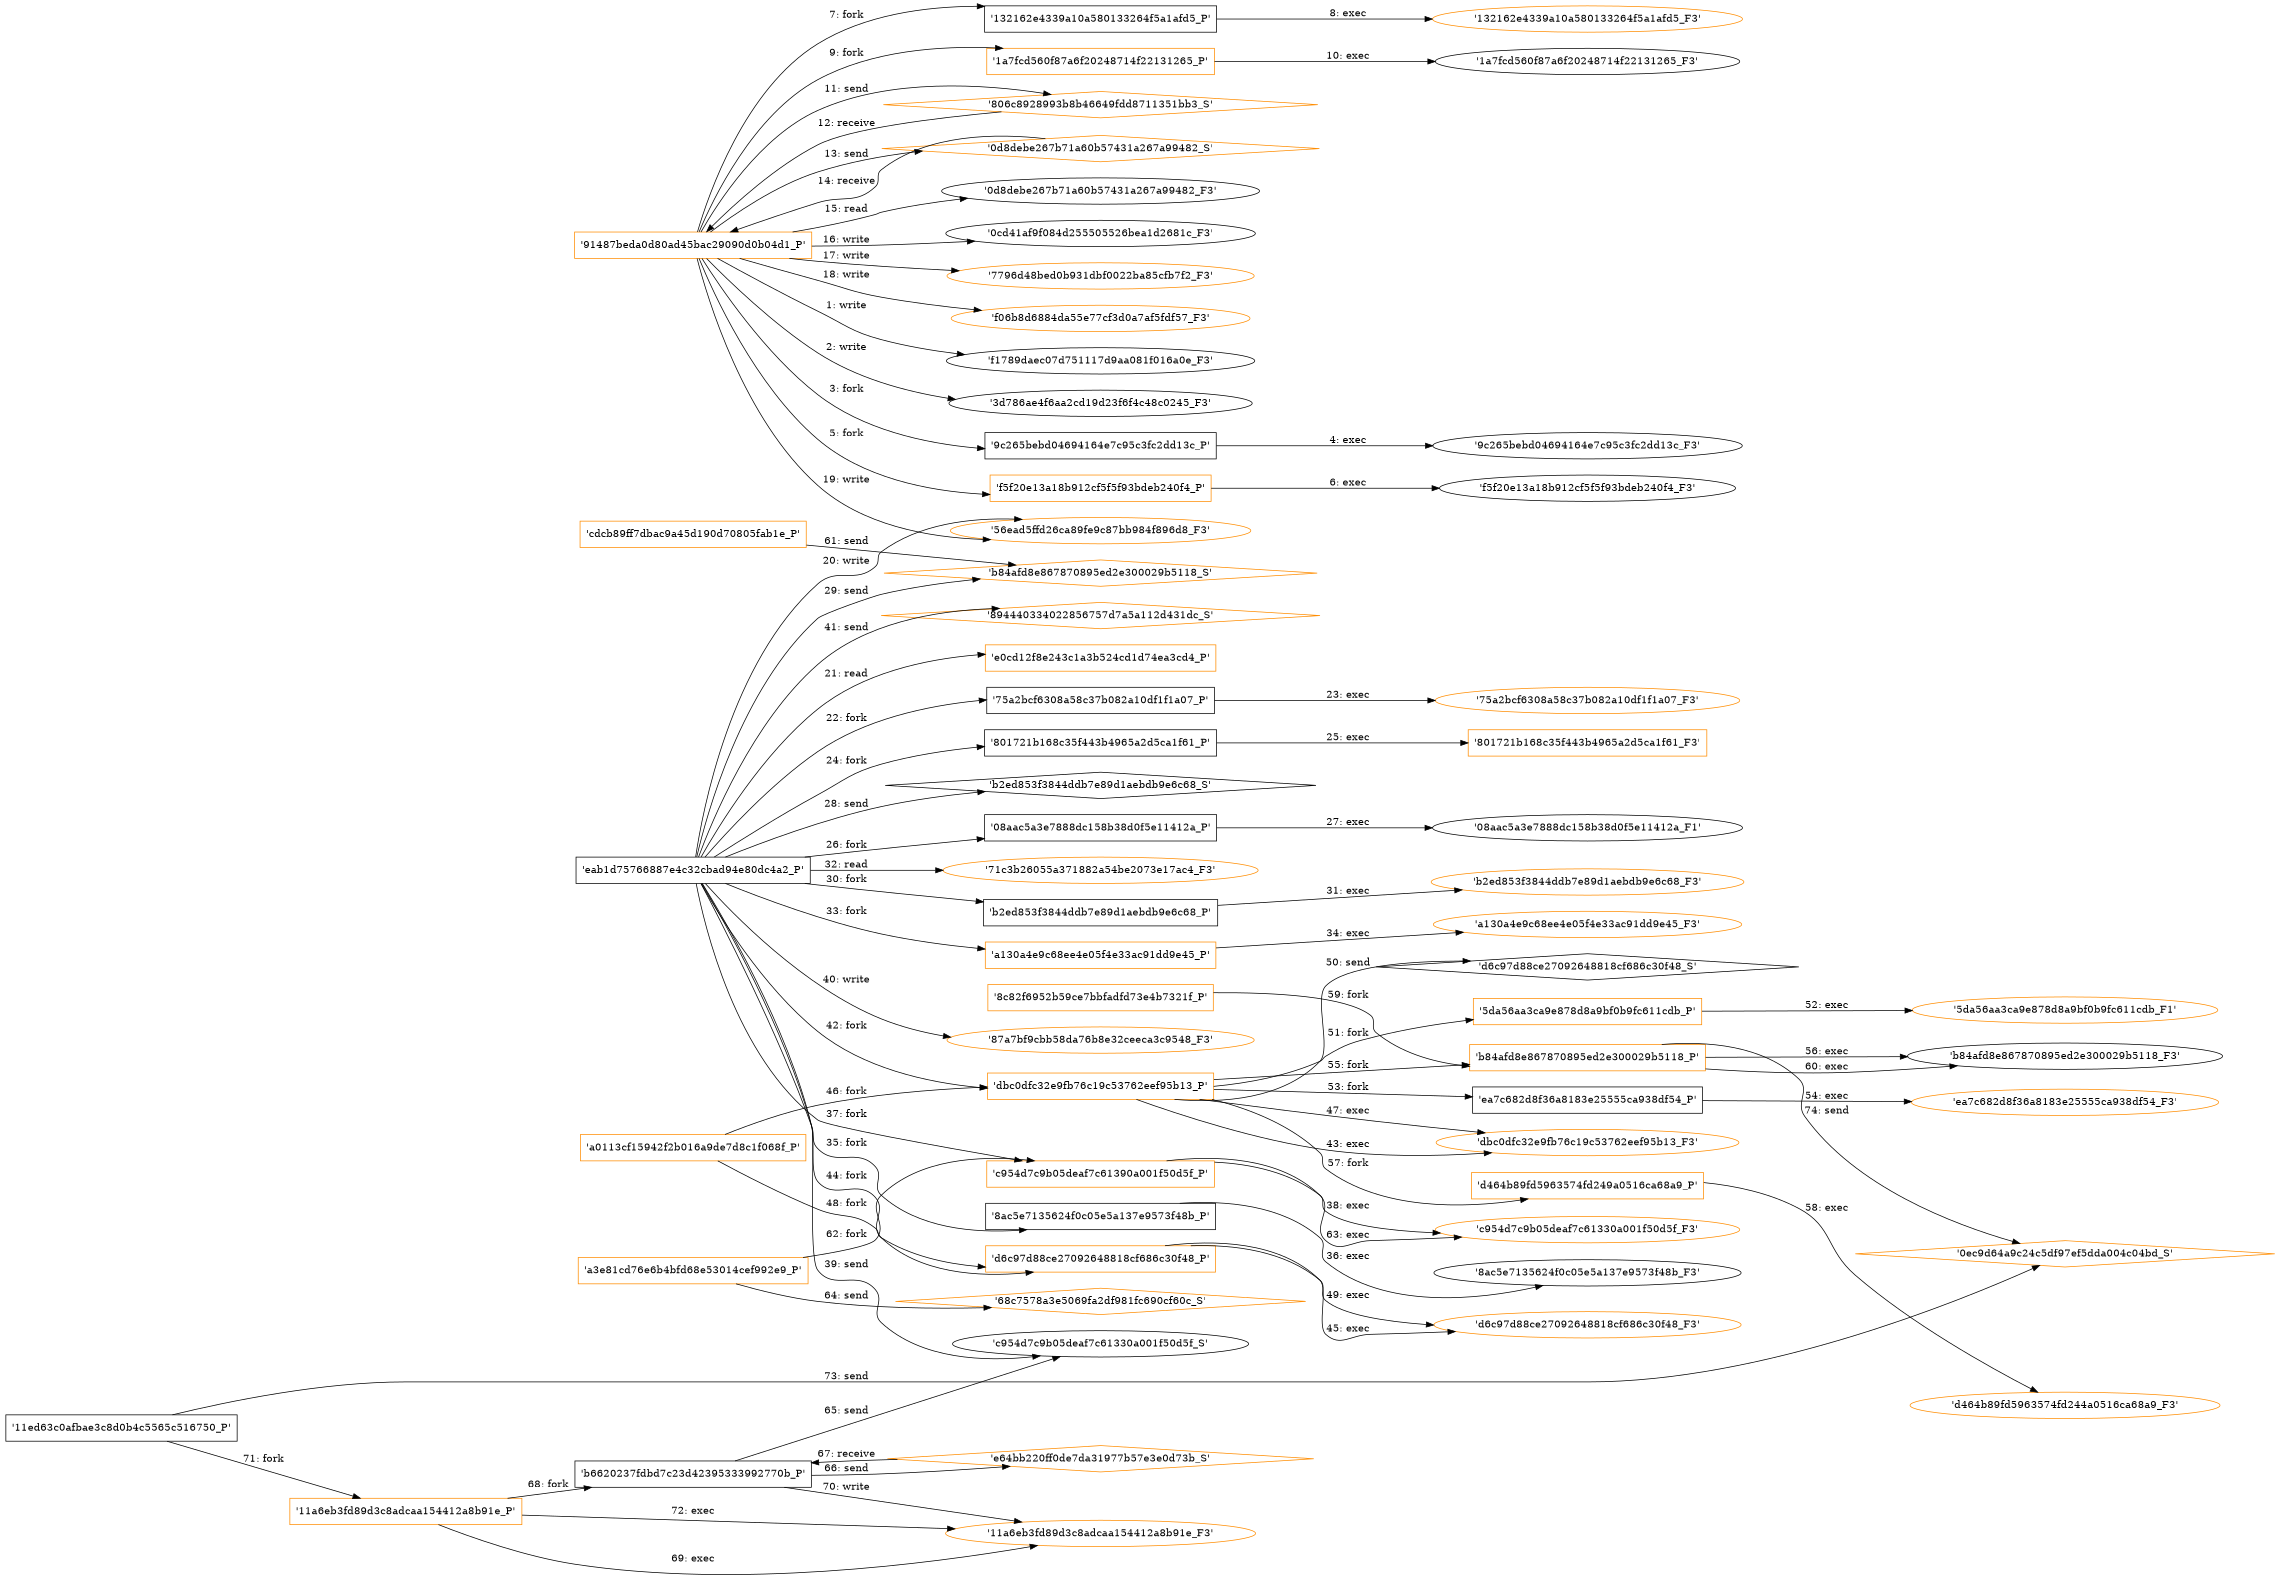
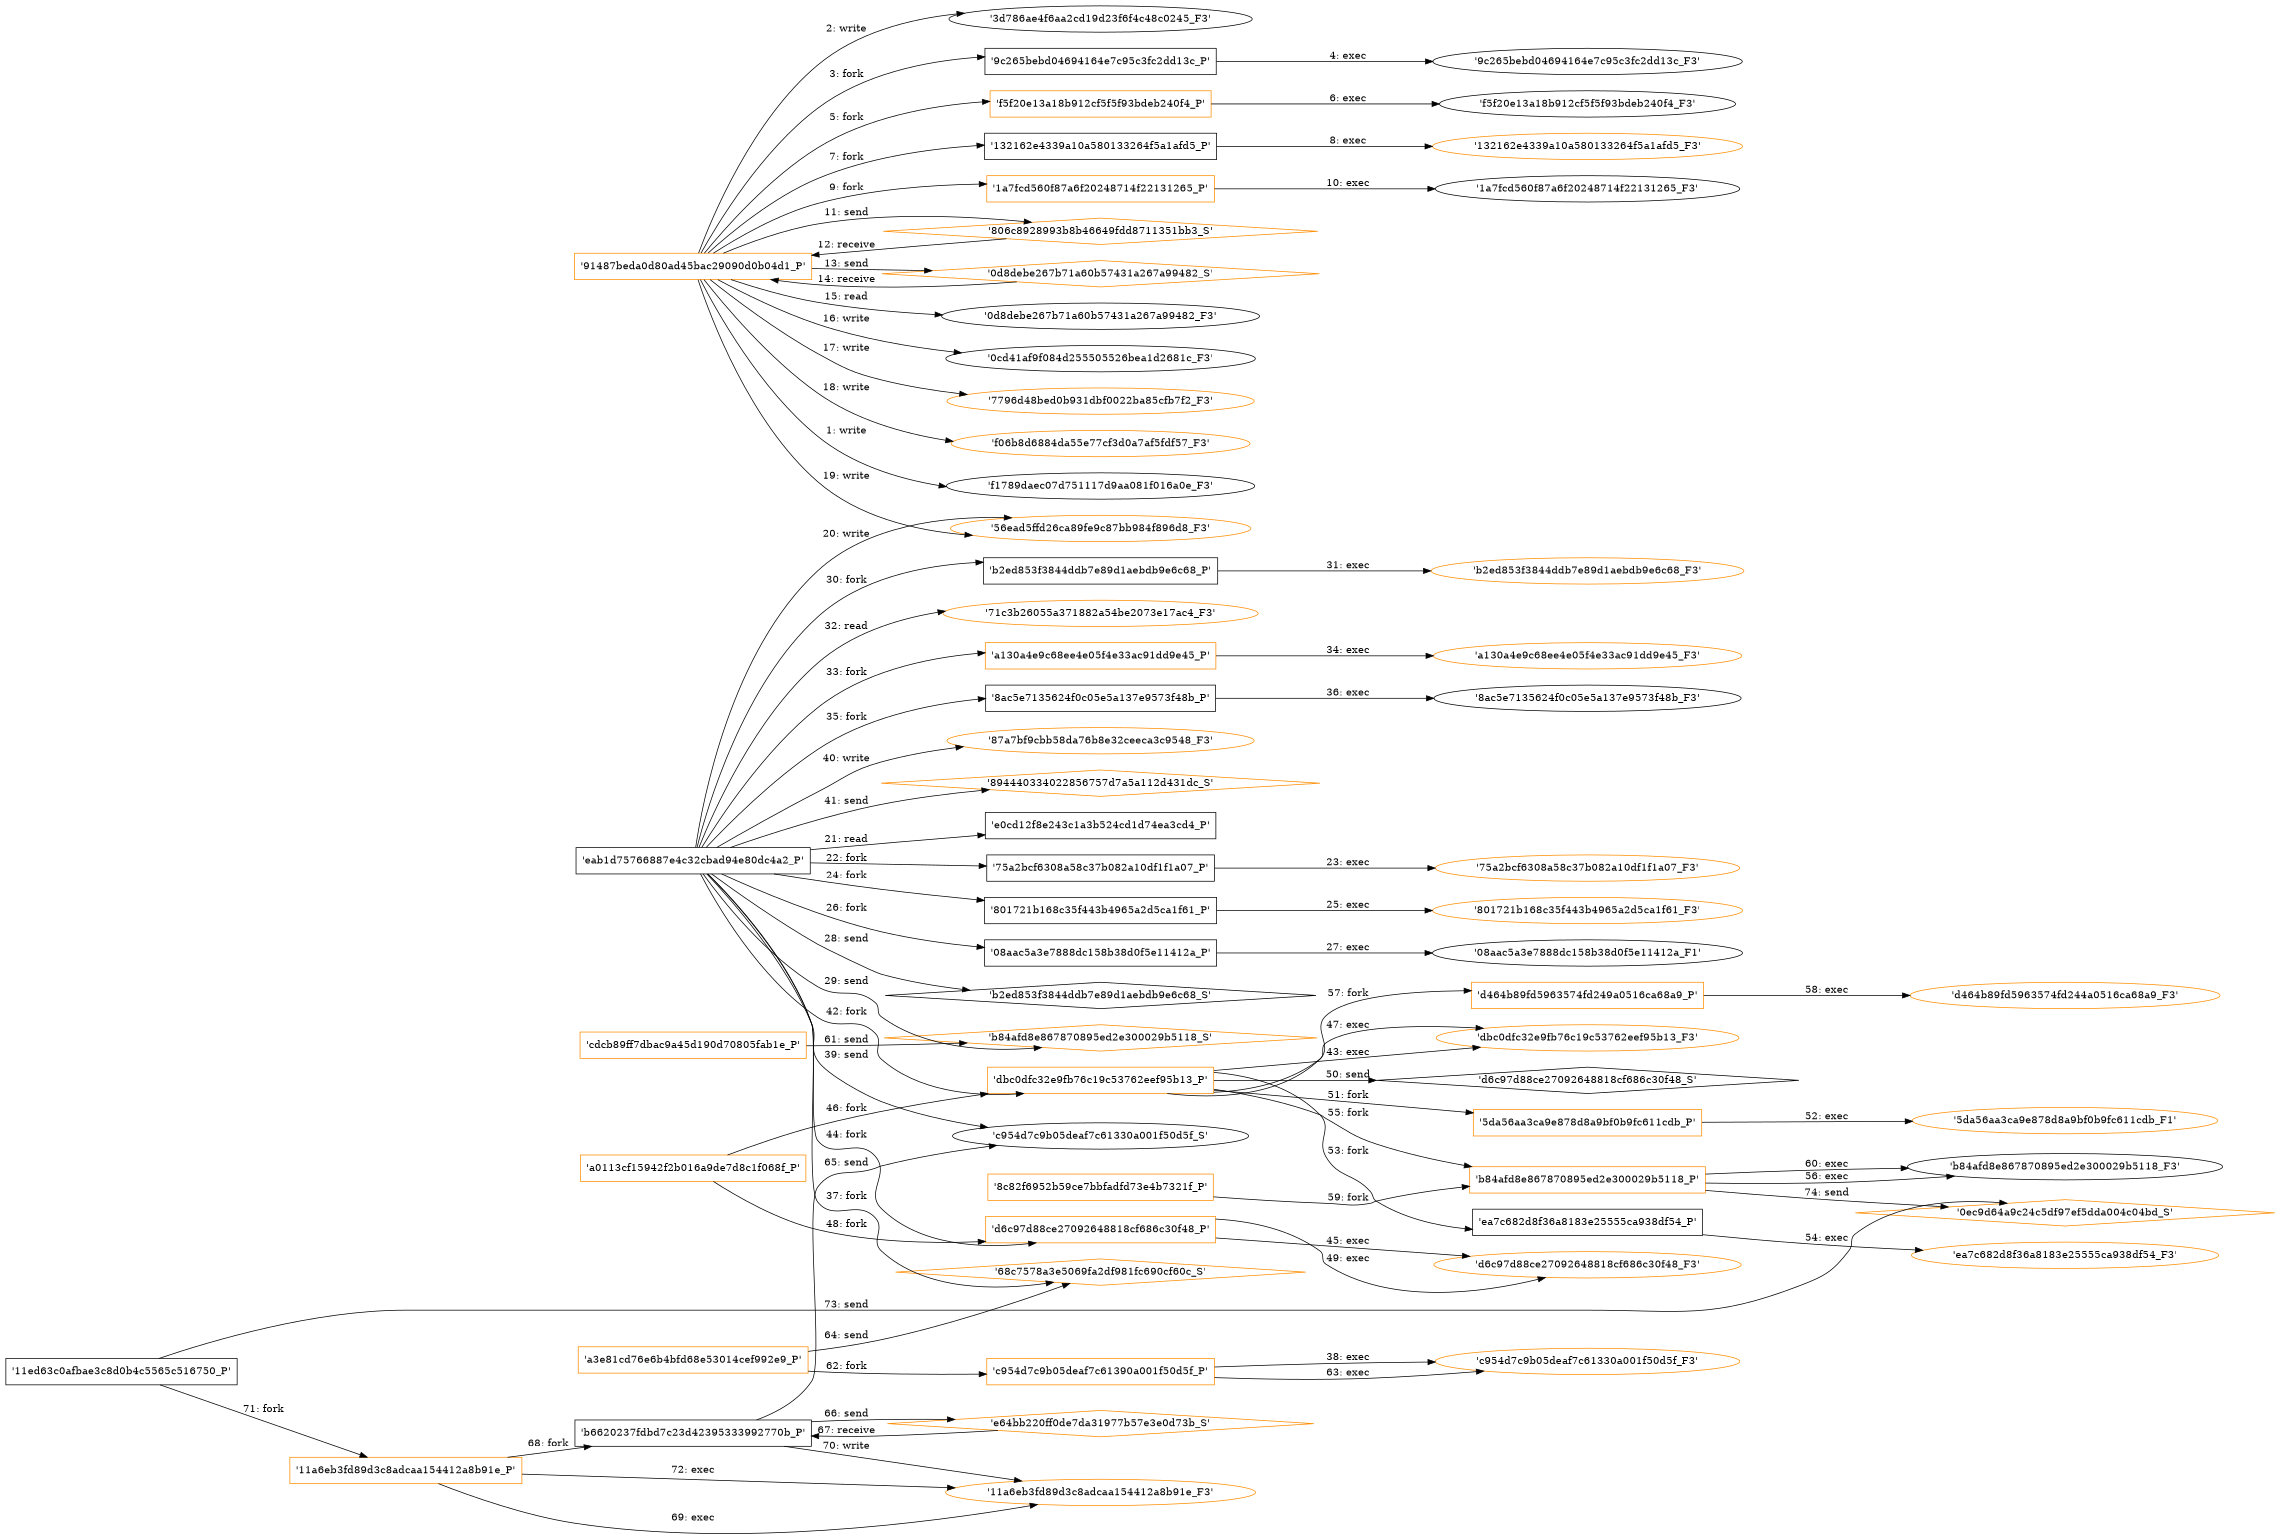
(1101, 658) -> (1101, 826)
(1588, 743) -> (1588, 911)
(792, 1096) -> (812, 1157)
